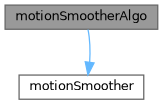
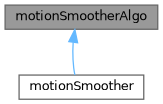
(90, 46) -> (73, 59)
